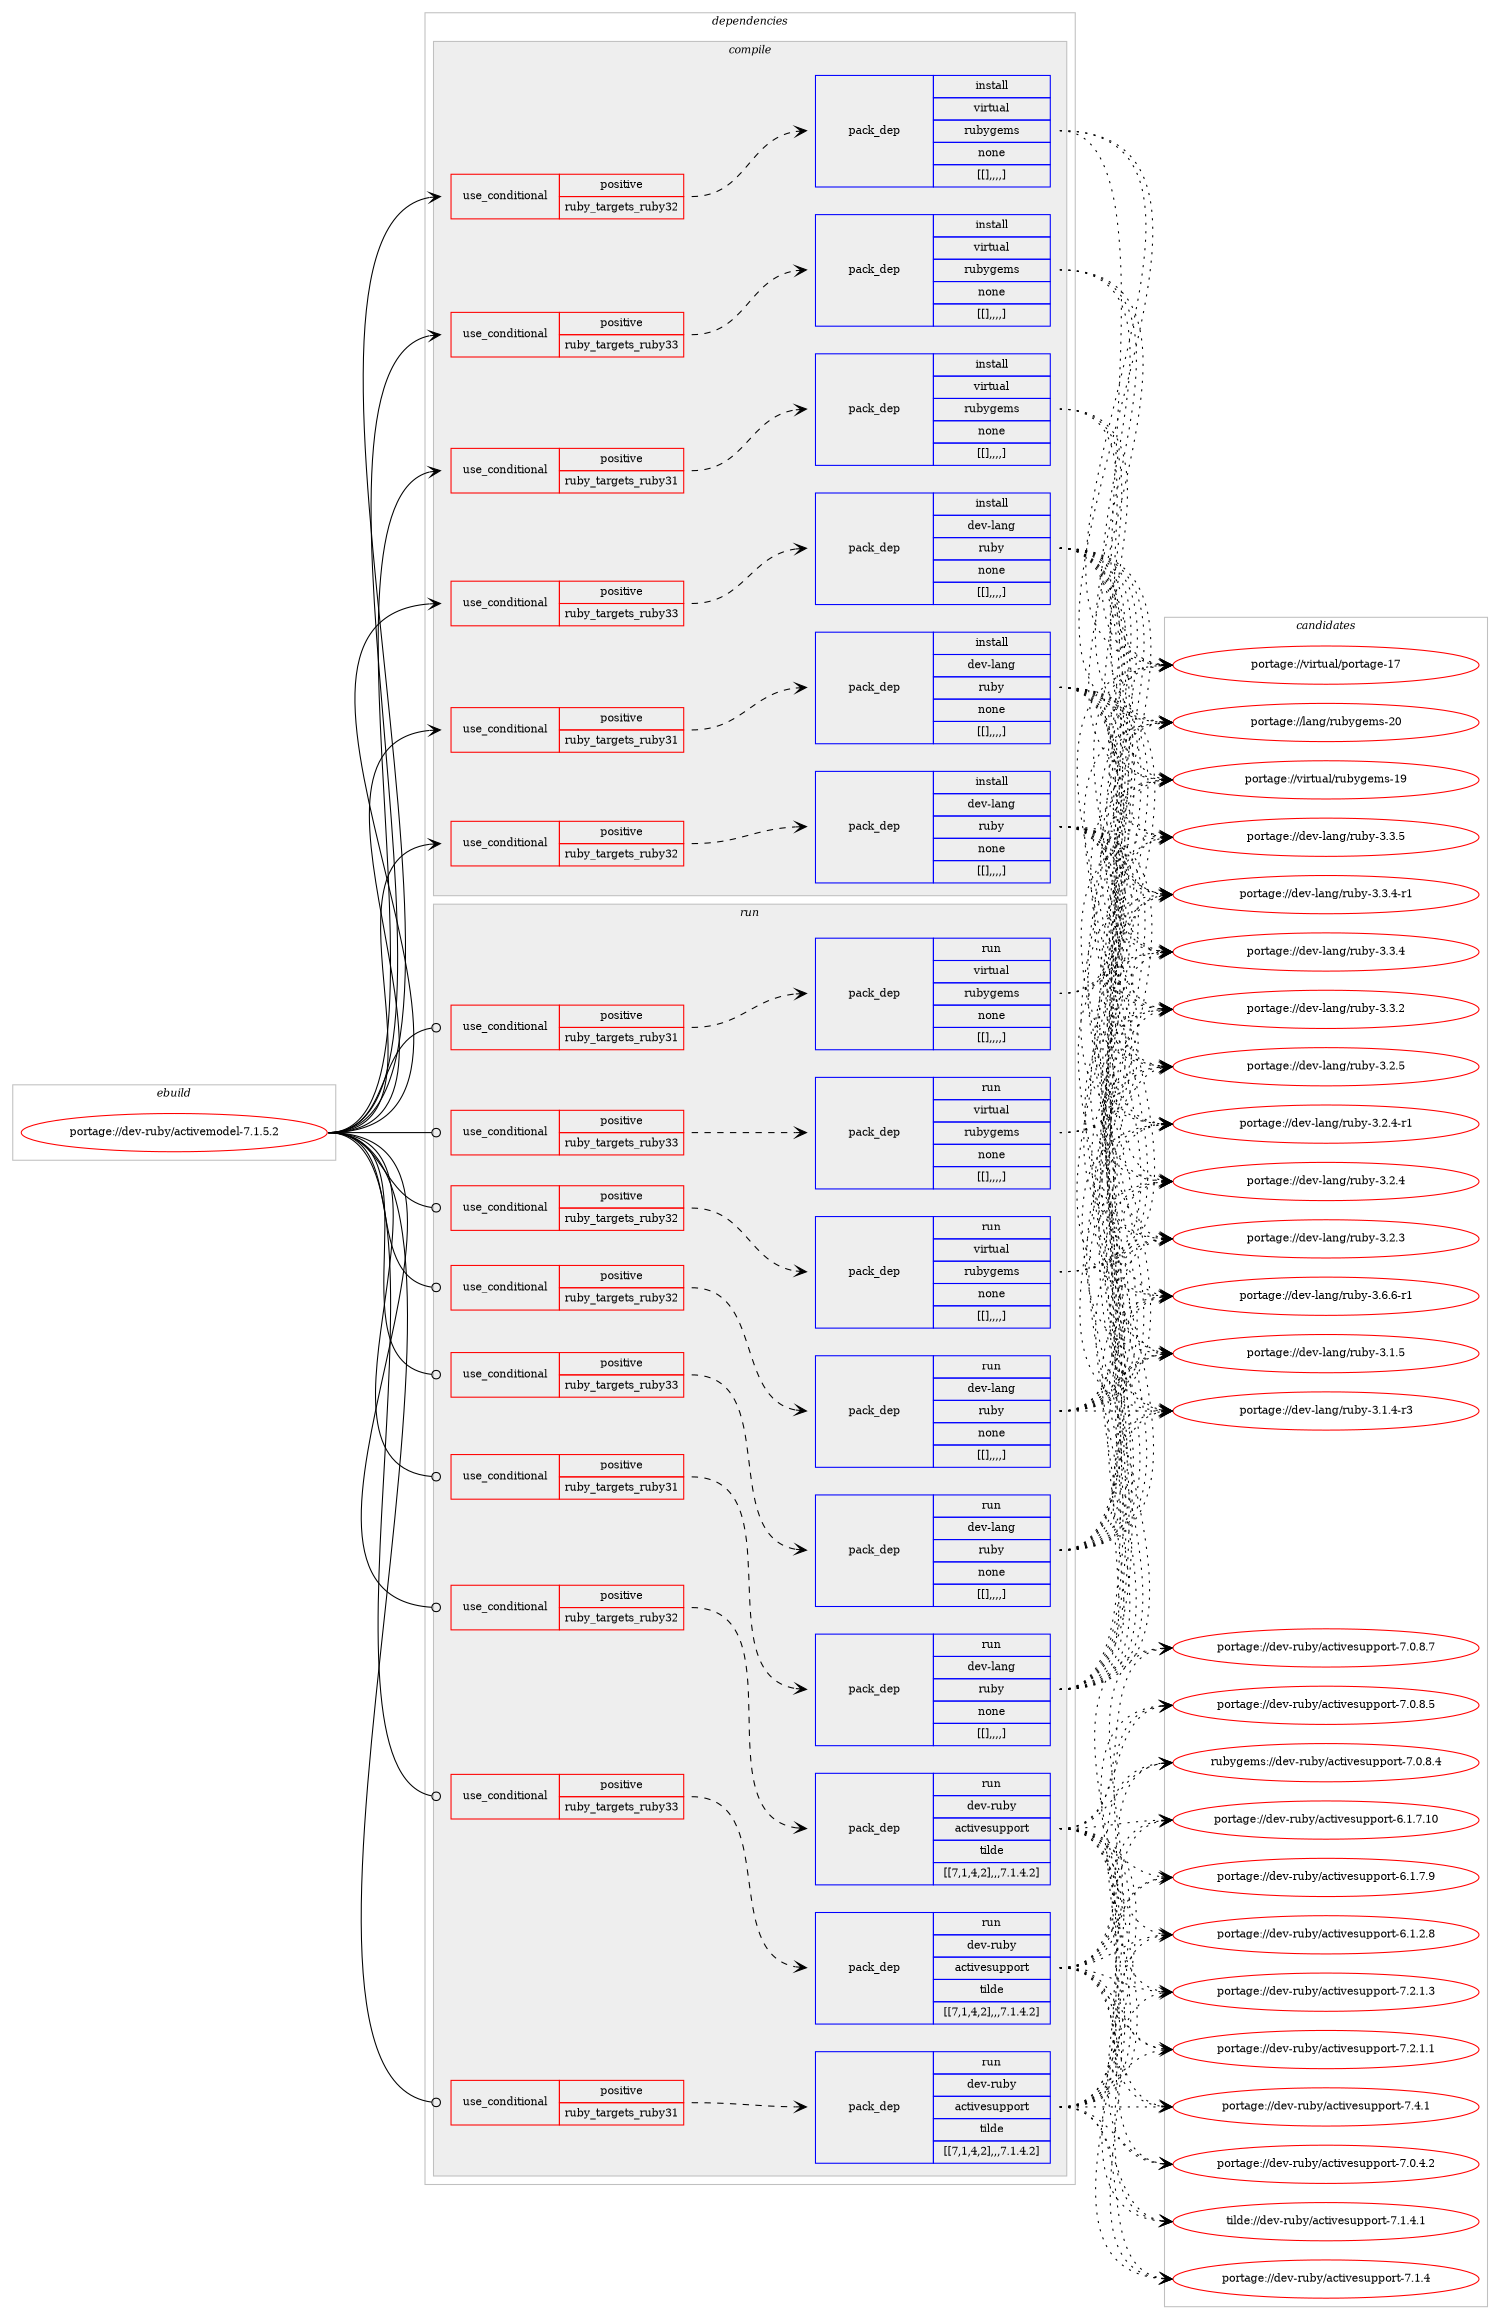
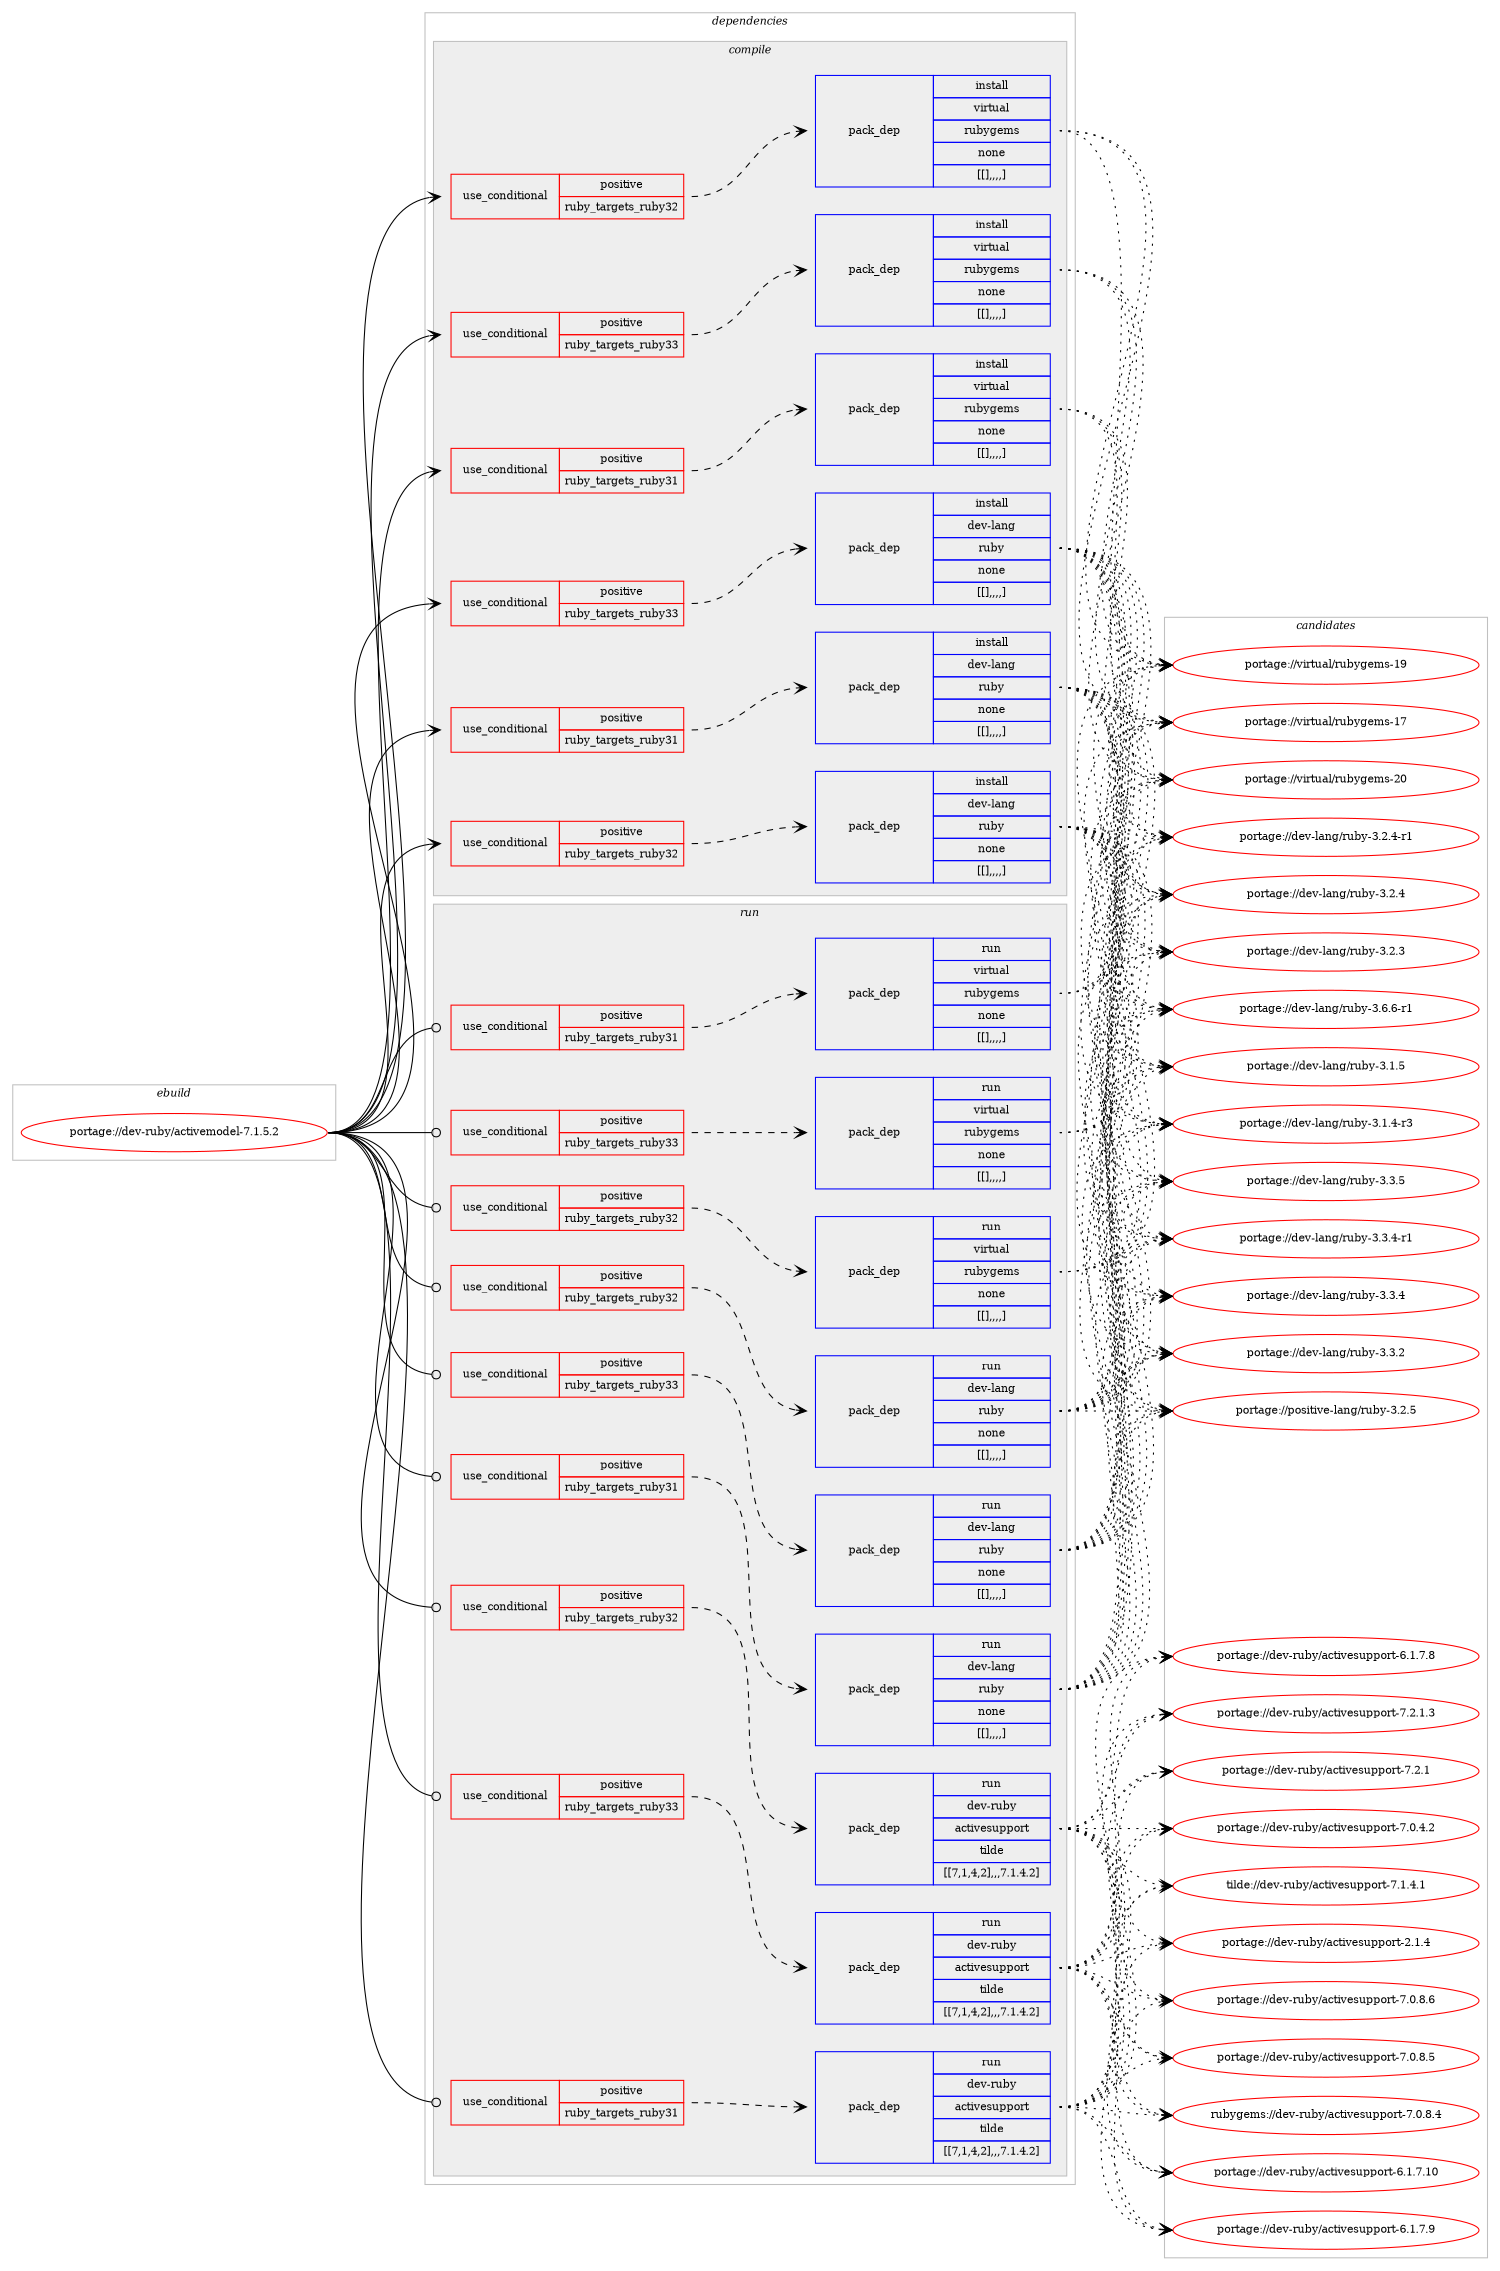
(1326, 665) -> (1326, 722)
(1326, 722) -> (1326, 780)
(1326, 1067) -> (1326, 1411)
(1326, 1648) -> (1326, 2001)
(1326, 1935) -> (1326, 1656)
(1326, 2050) -> none
(1326, 2107) -> (1326, 1771)
(1326, 2279) -> (1326, 1943)
